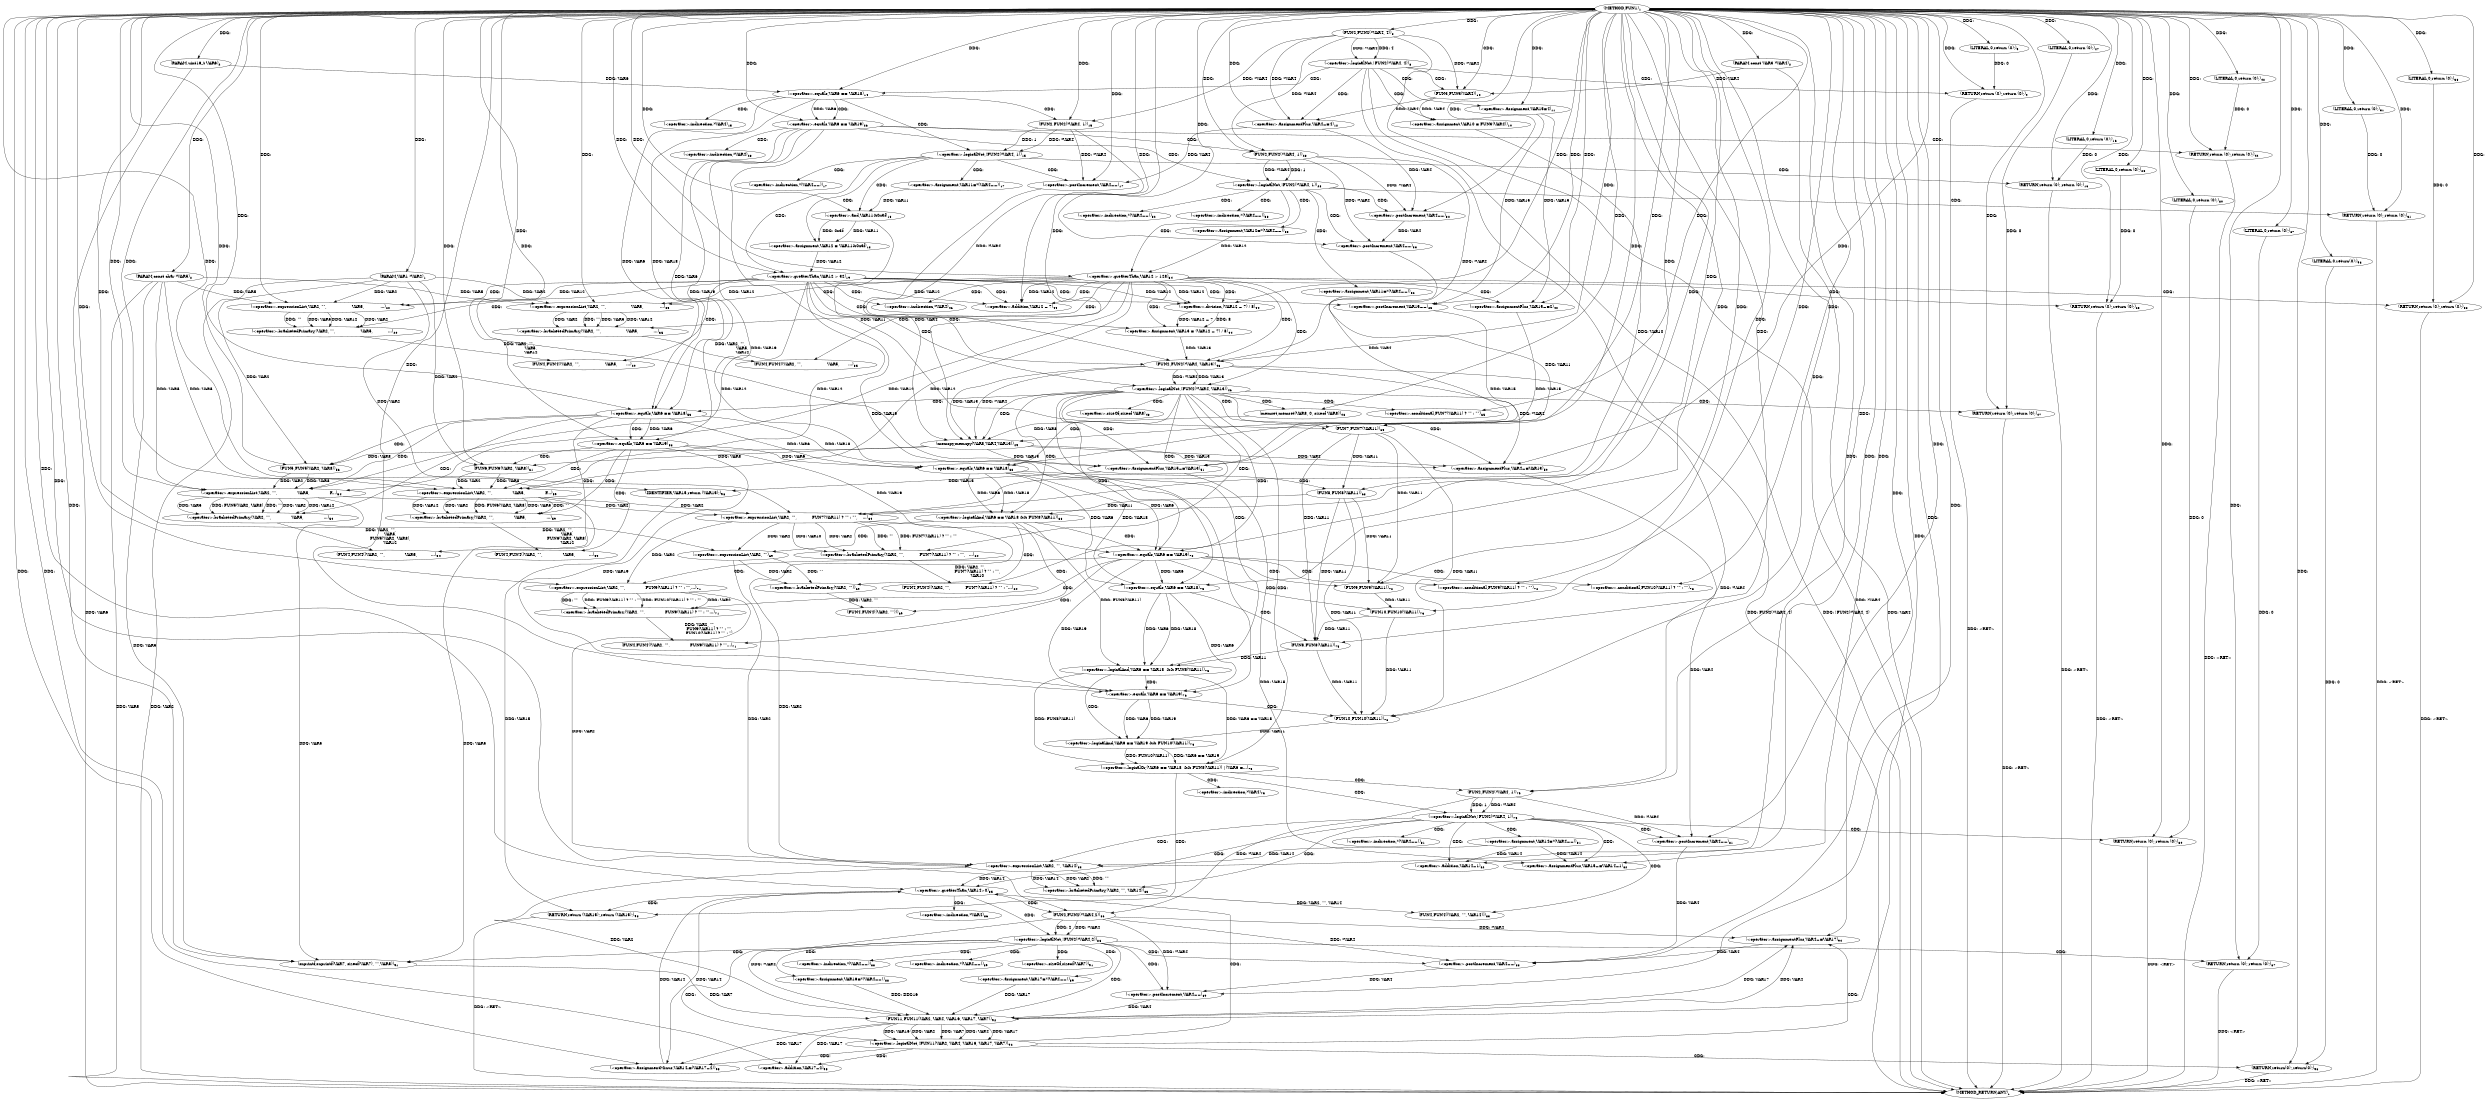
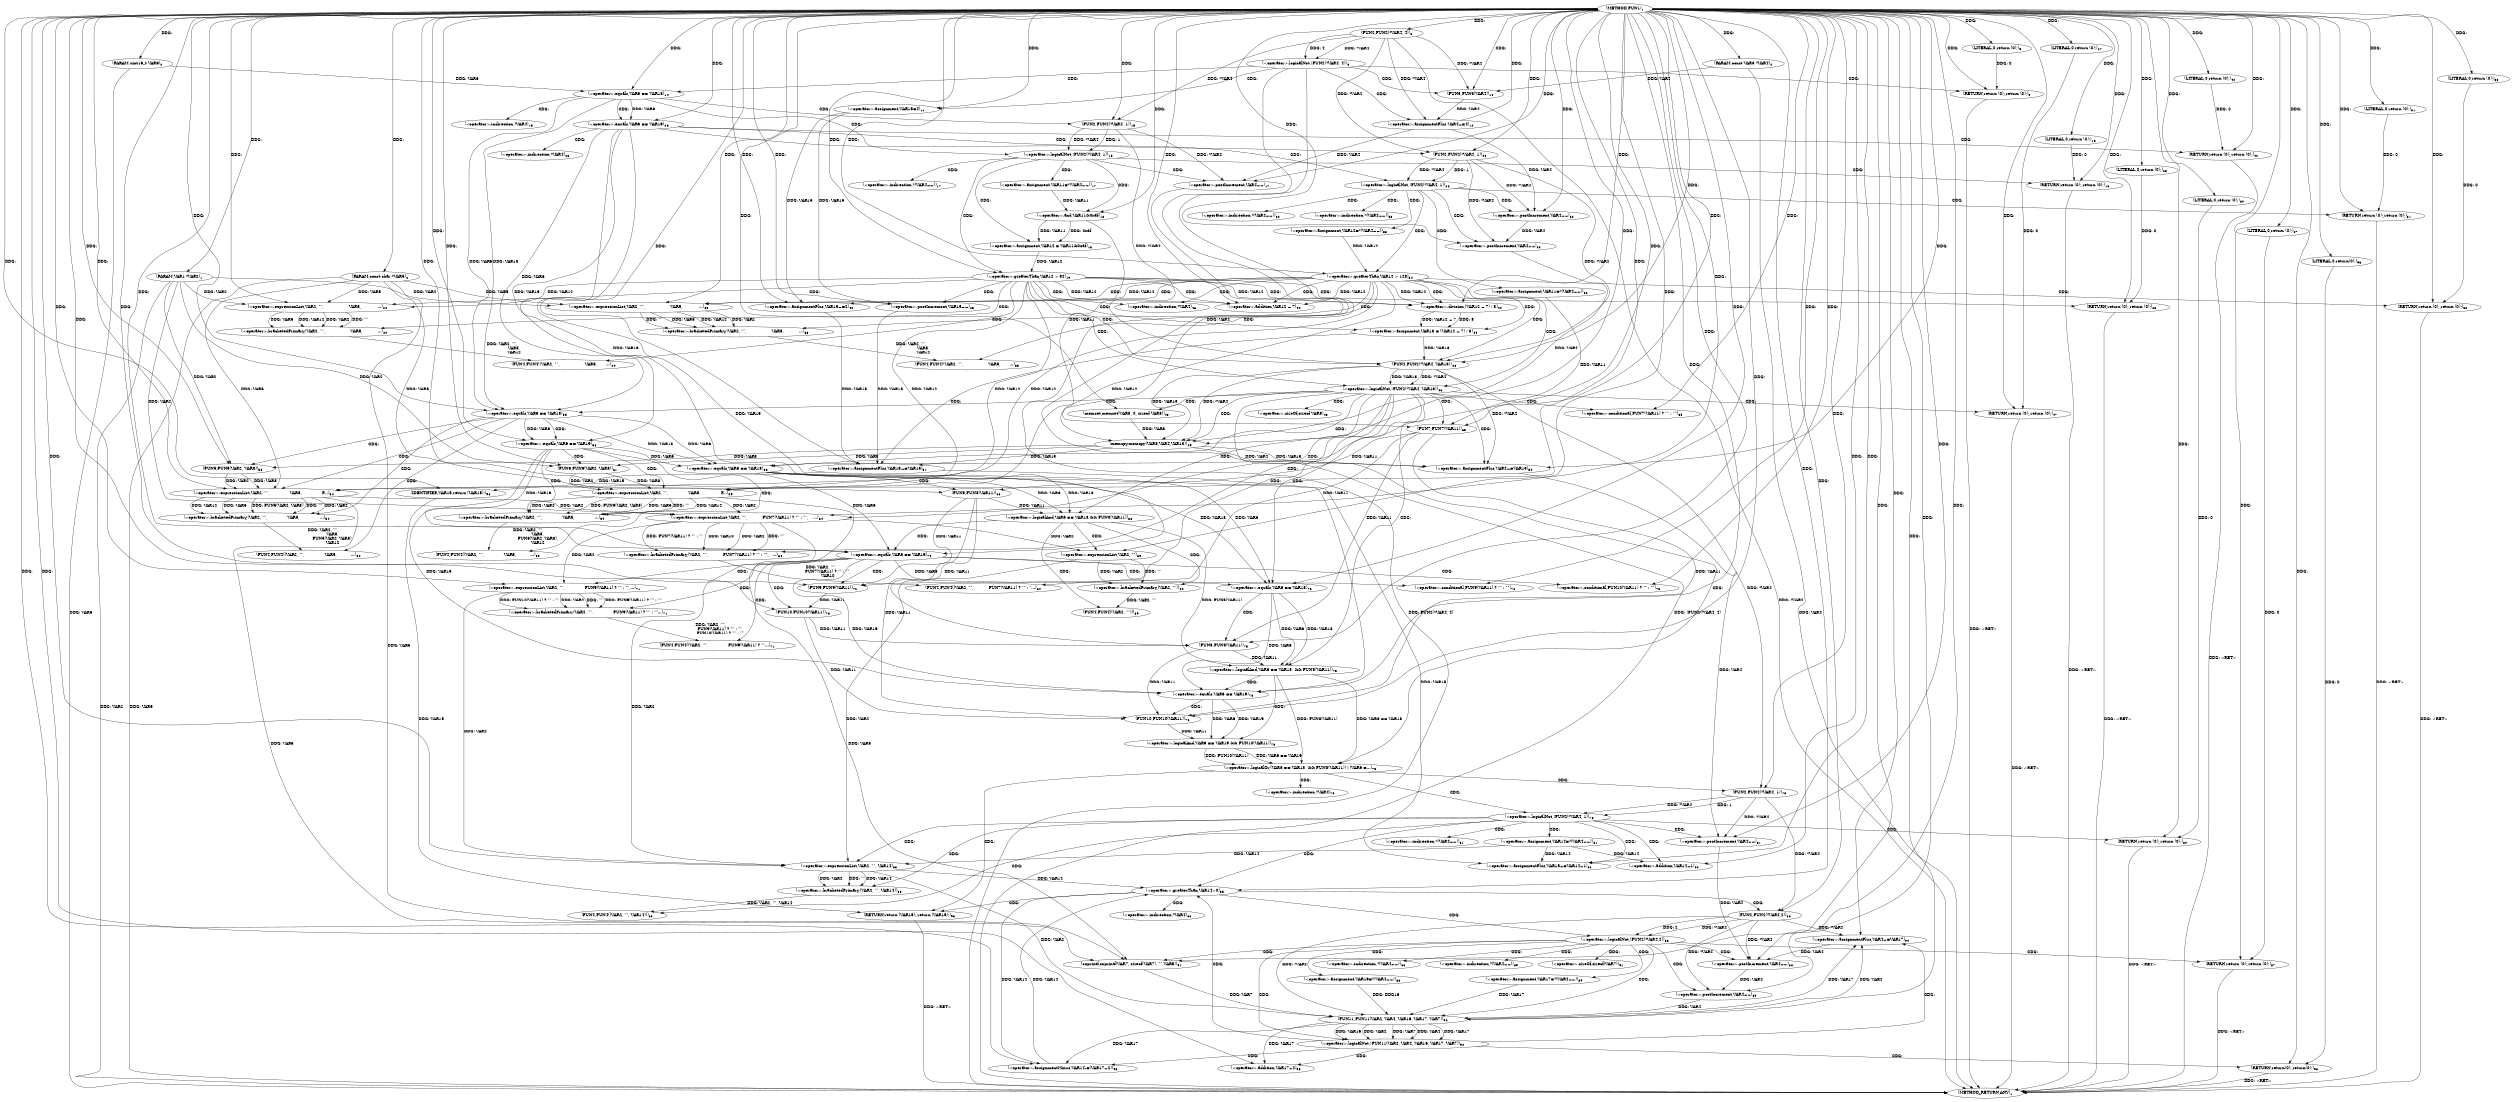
(1461, 125) -> none
(1063, 416) -> (1105, 358)
